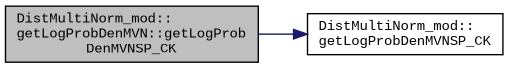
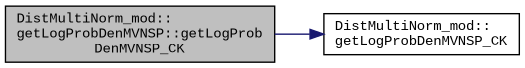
(132, 34) -> (140, 34)
